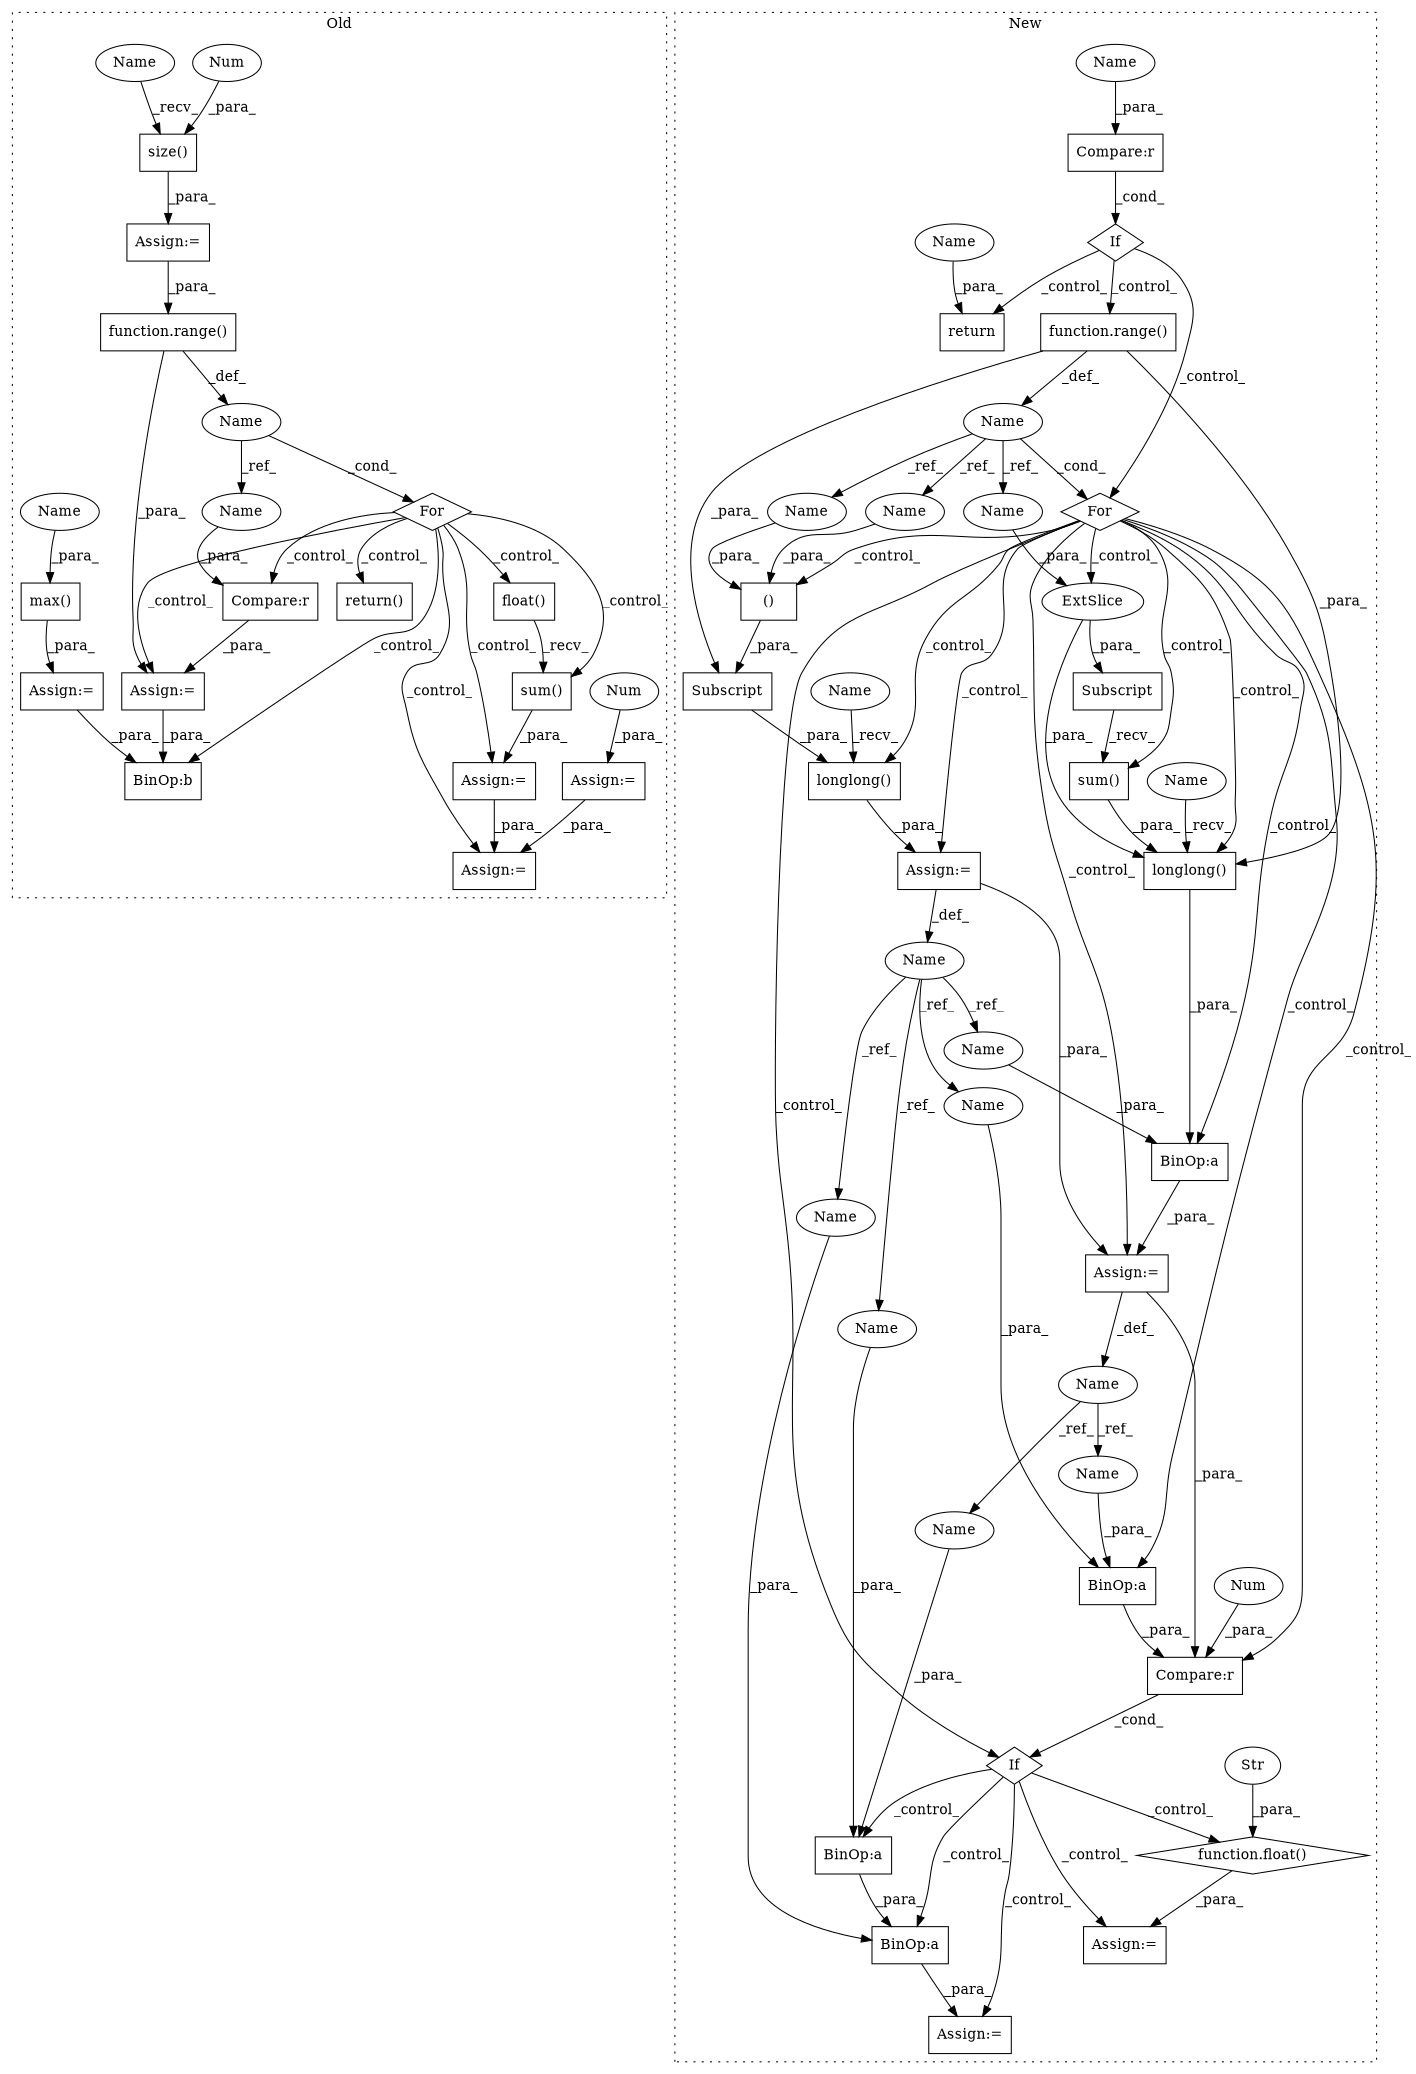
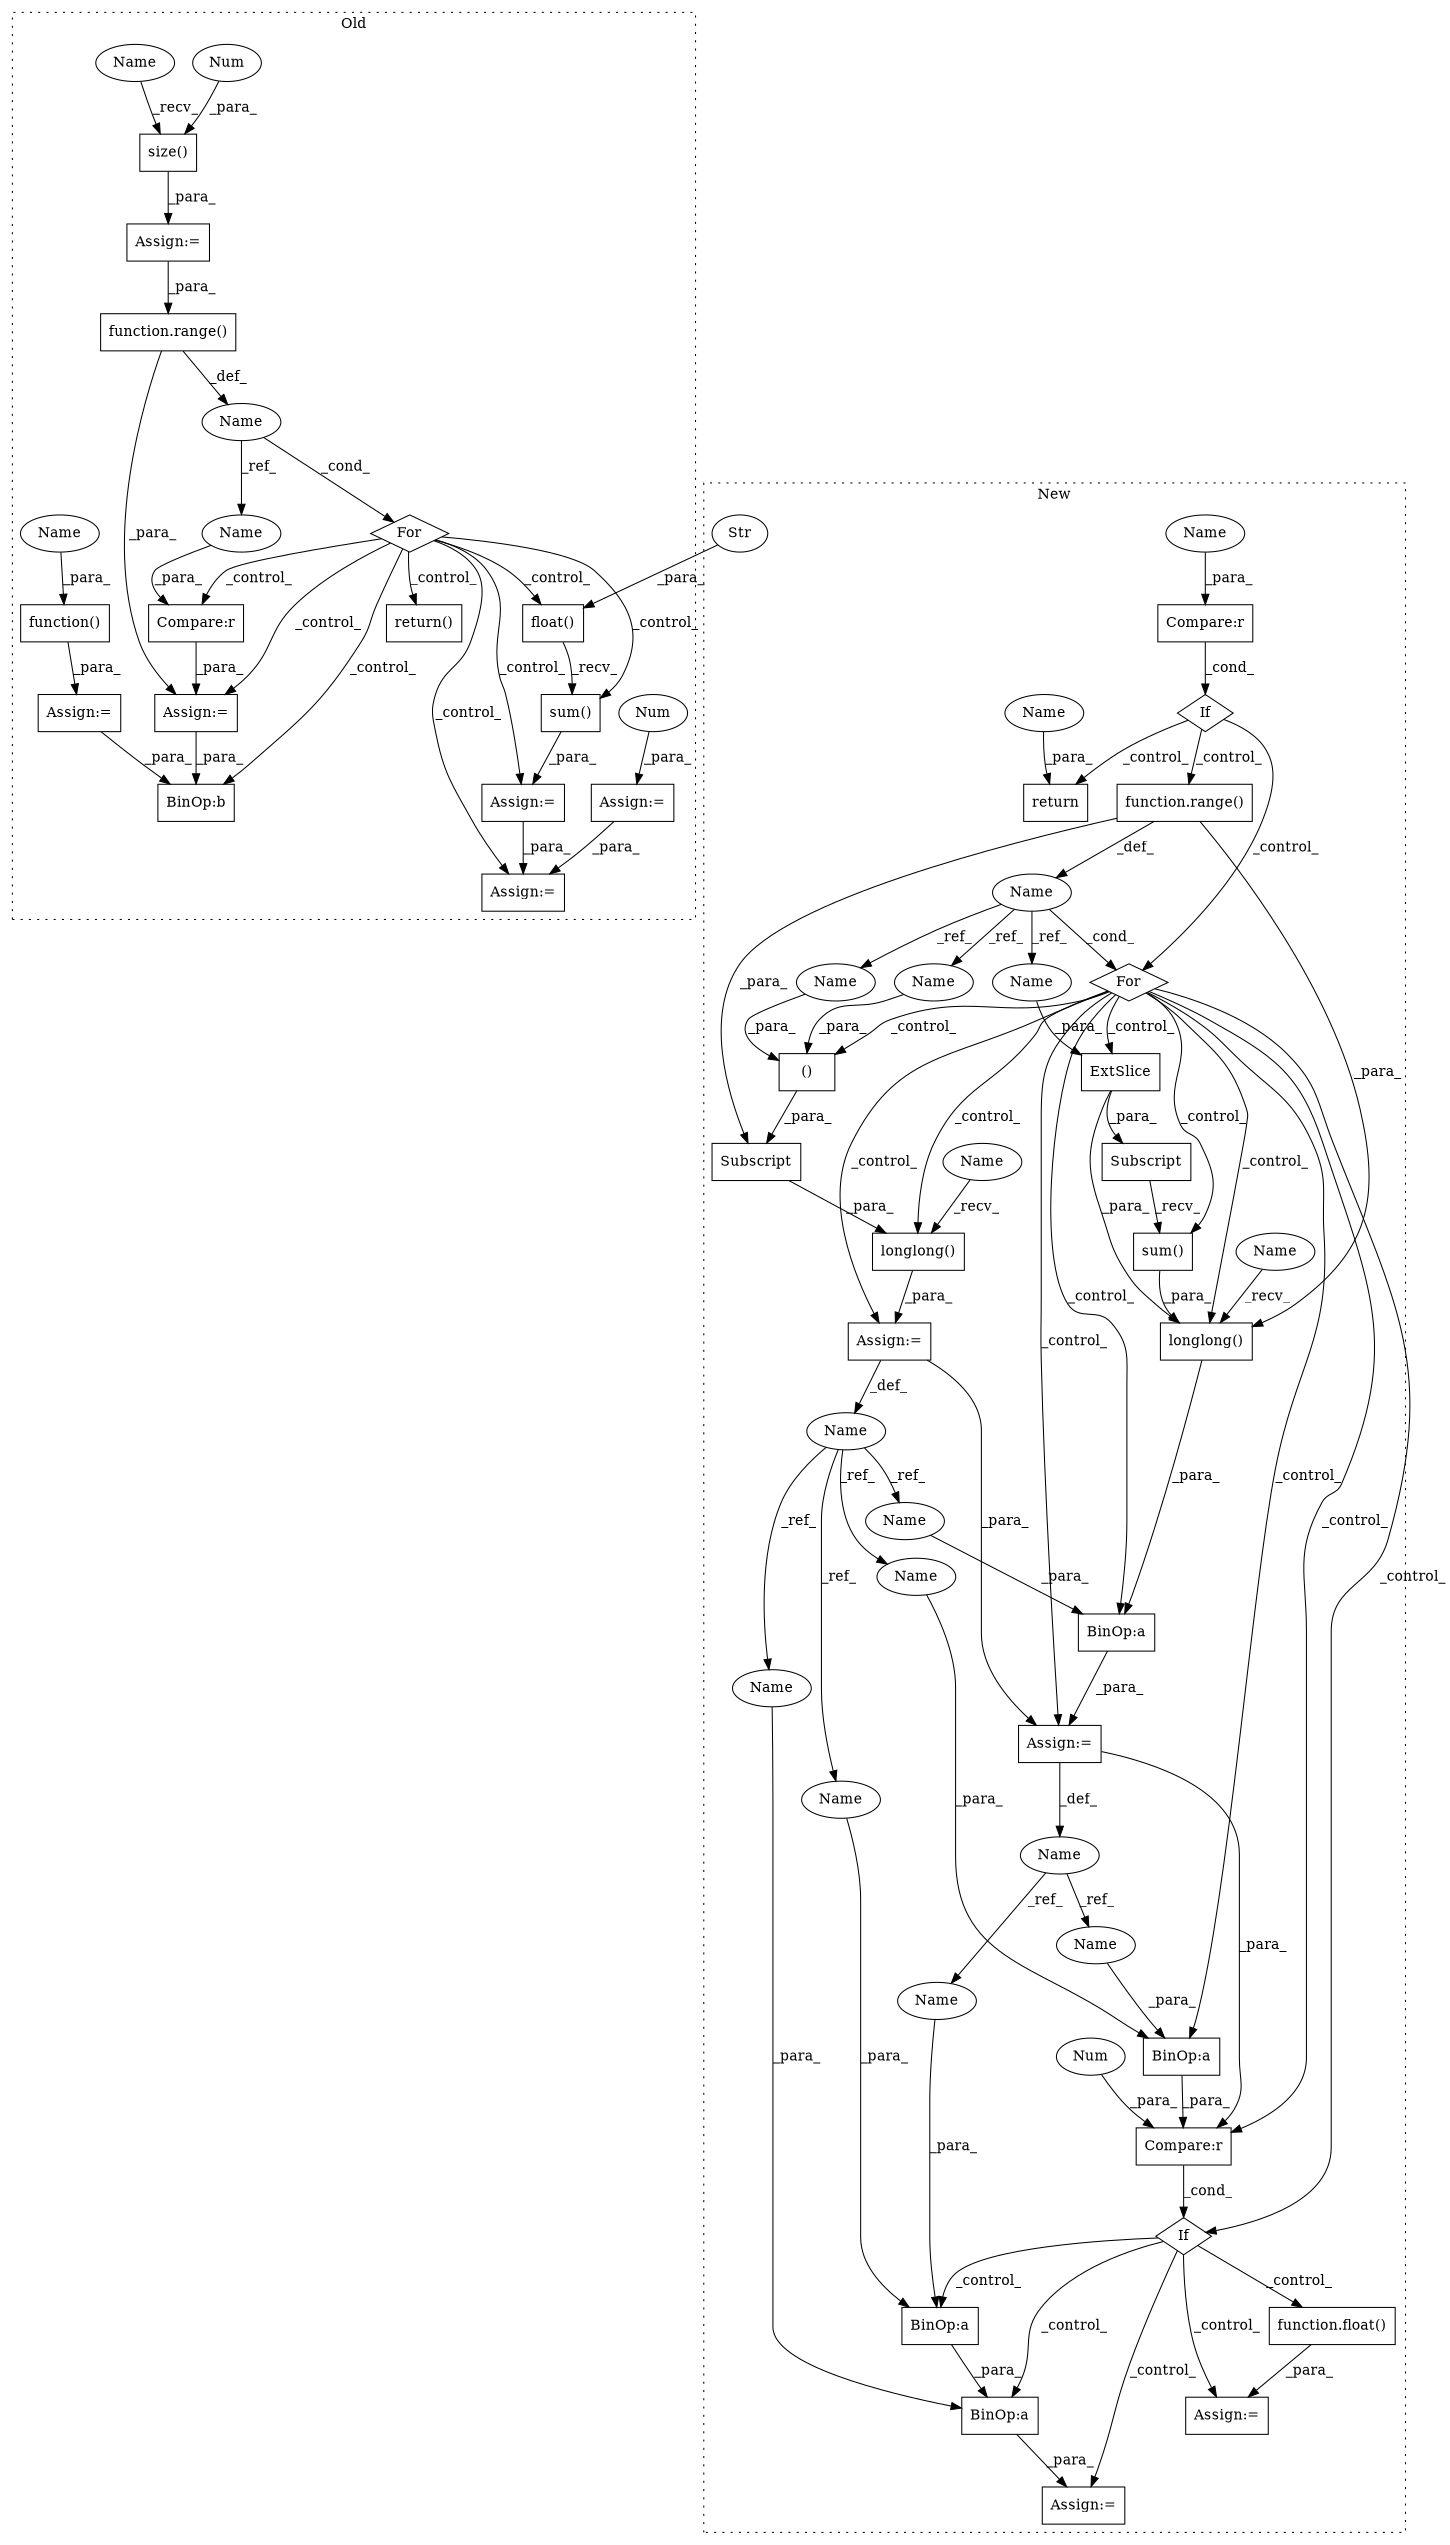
(51, 602) -> (65, 623)
(1093, 602) -> (1121, 1072)
(1253, 1805) -> (656, 574)
(1253, 1855) -> (1332, 2326)
